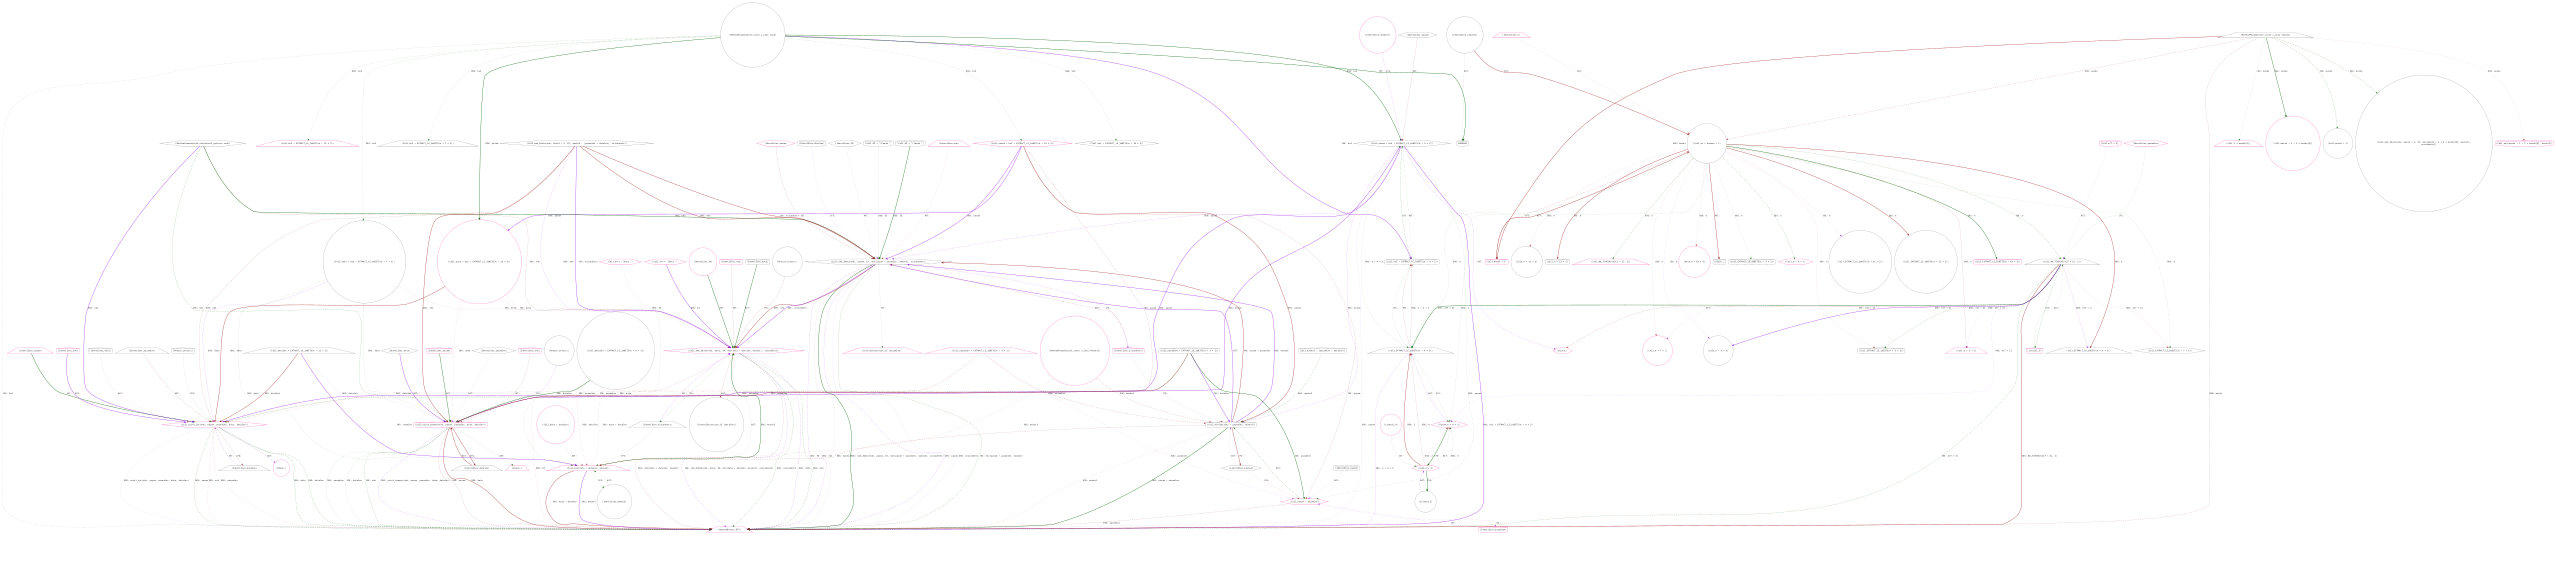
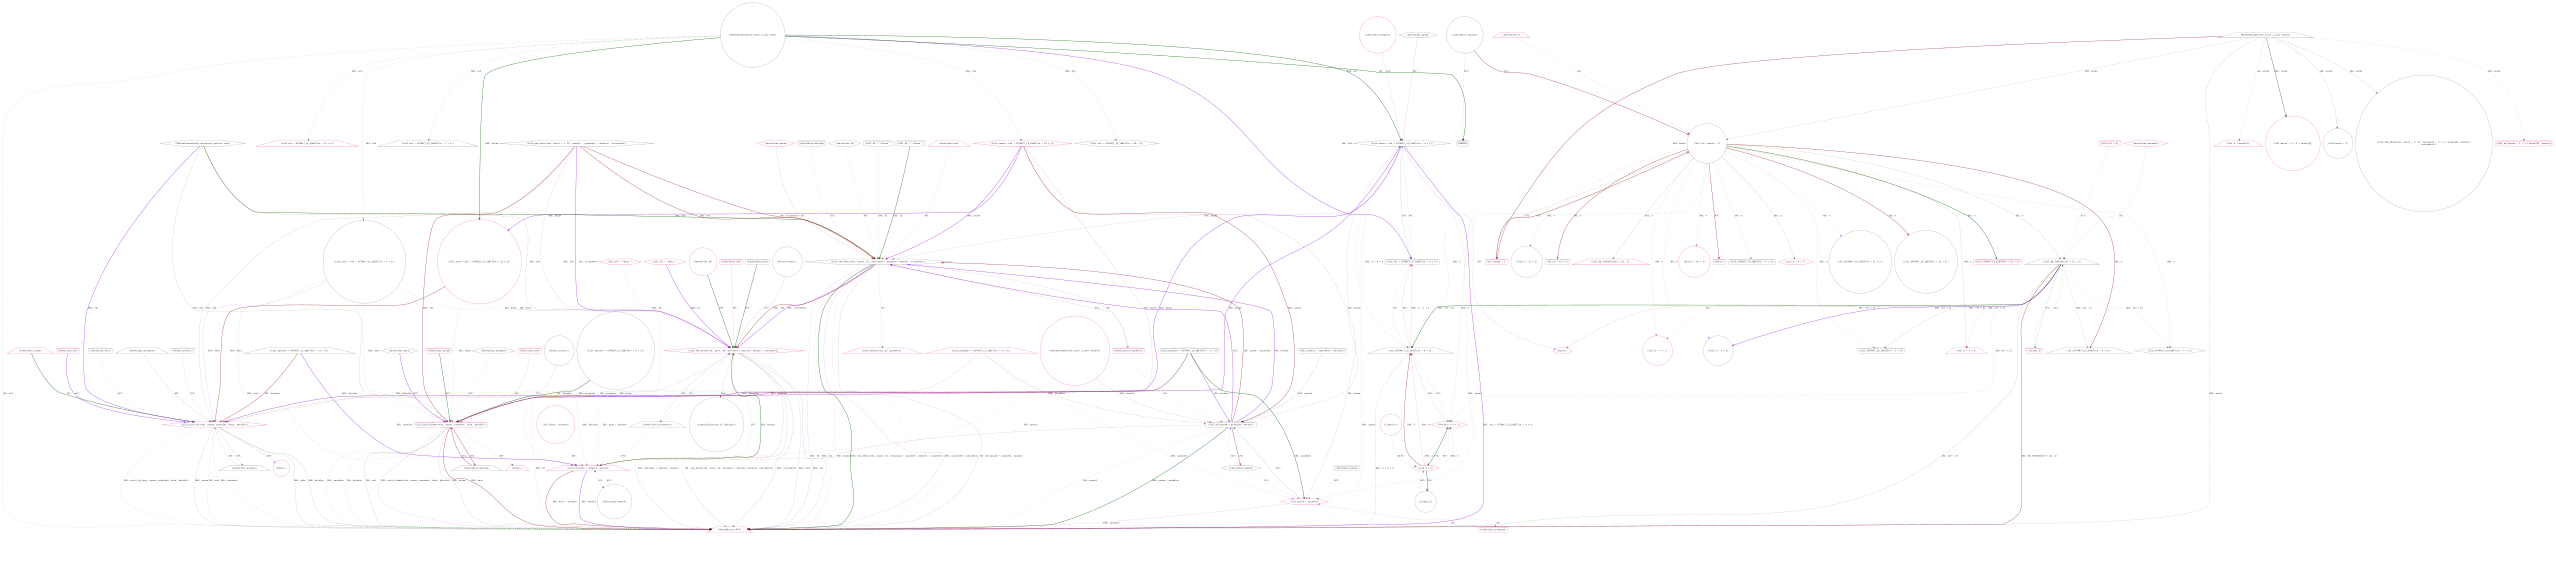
(1707, 143) -> (1707, 143)
(1231, 425) -> (1231, 425)
(1402, 456) -> (1402, 456)
